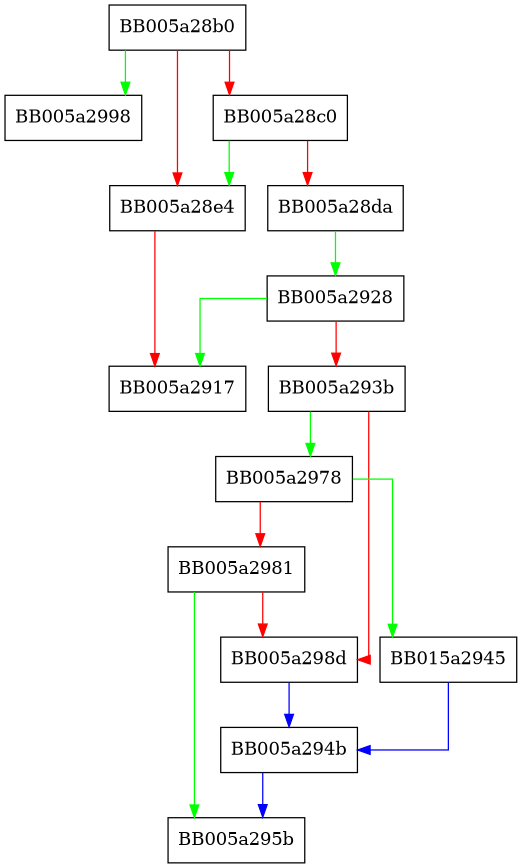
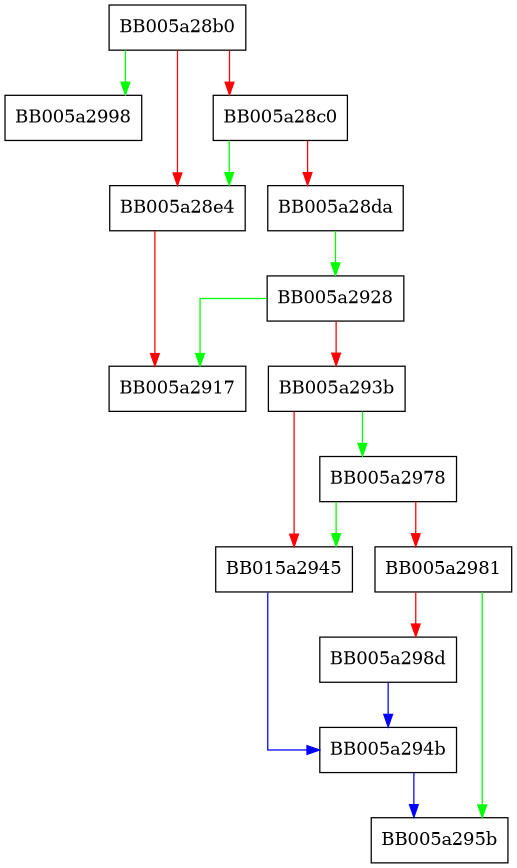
(369, 536) -> (294, 473)
